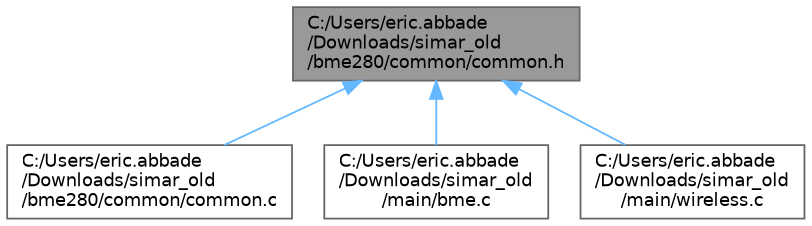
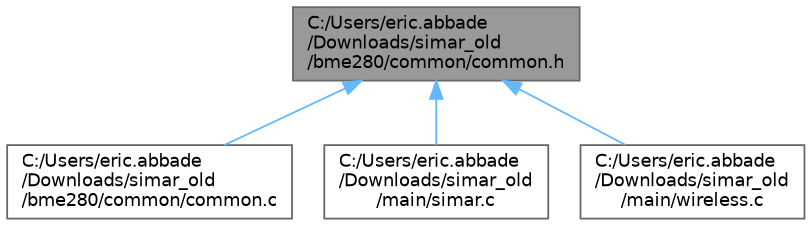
(436, 182) -> (436, 182)
